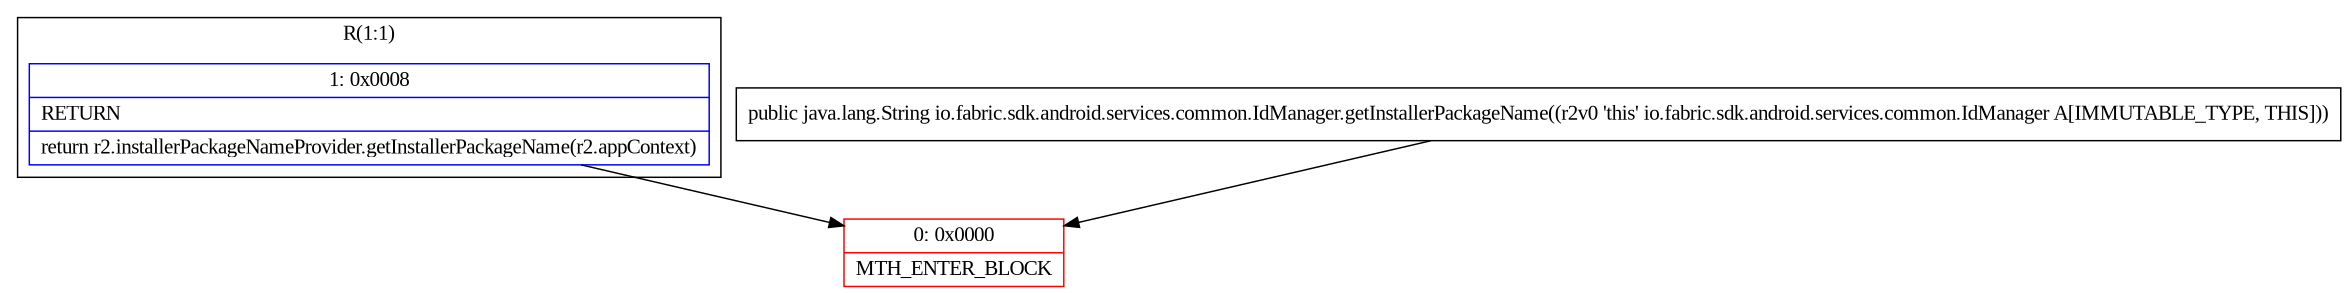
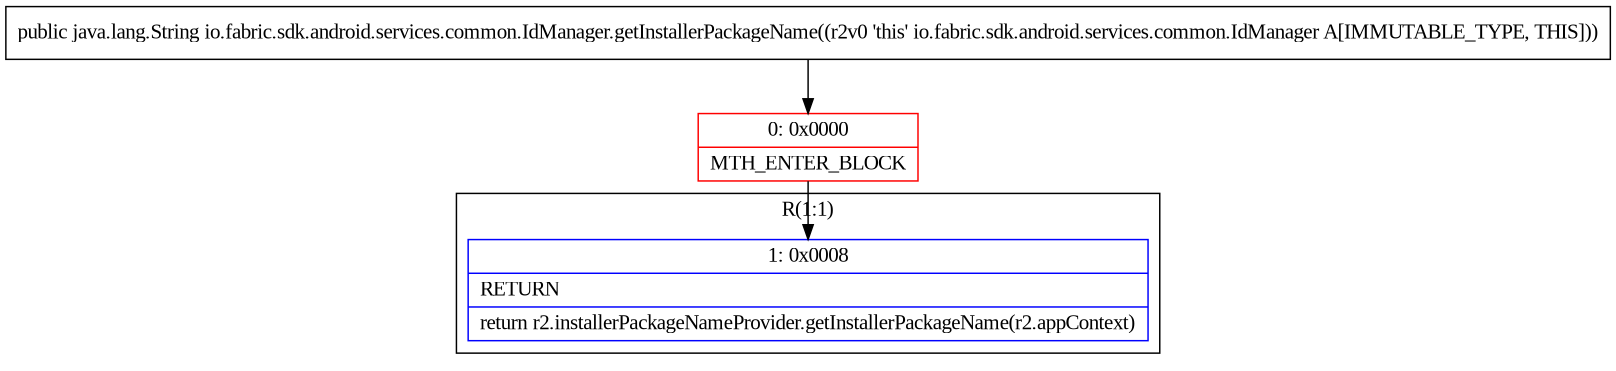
(705, 194) -> (808, 203)
